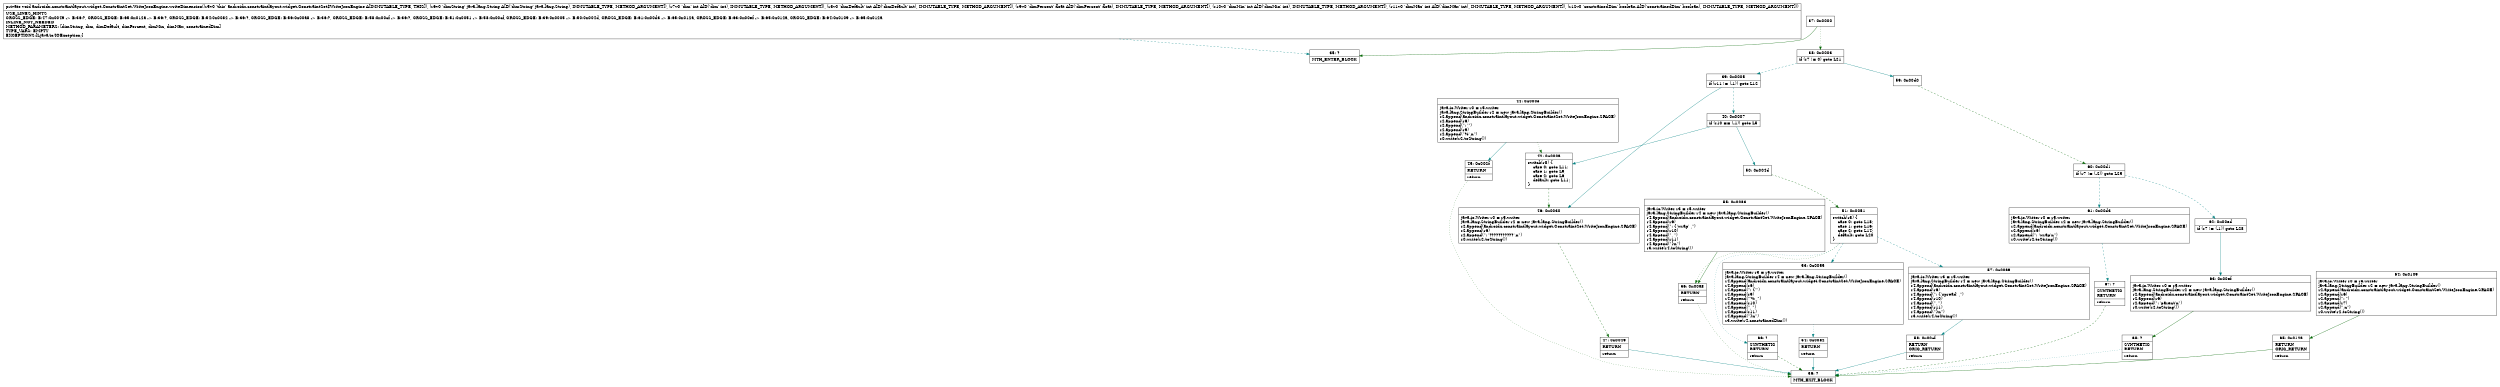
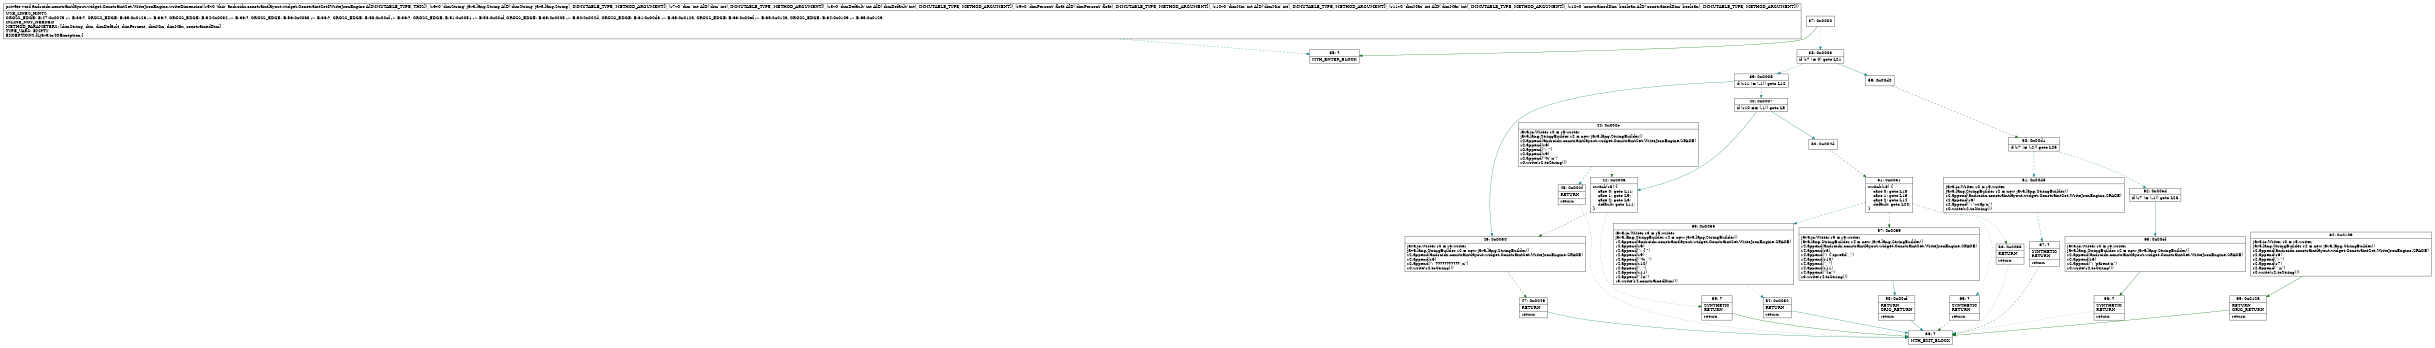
(1820, 37) -> (1820, 37)
(1498, 150) -> (1587, 174)
(1735, 225) -> none
(1909, 251) -> (1889, 219)
none -> (1717, 308)
